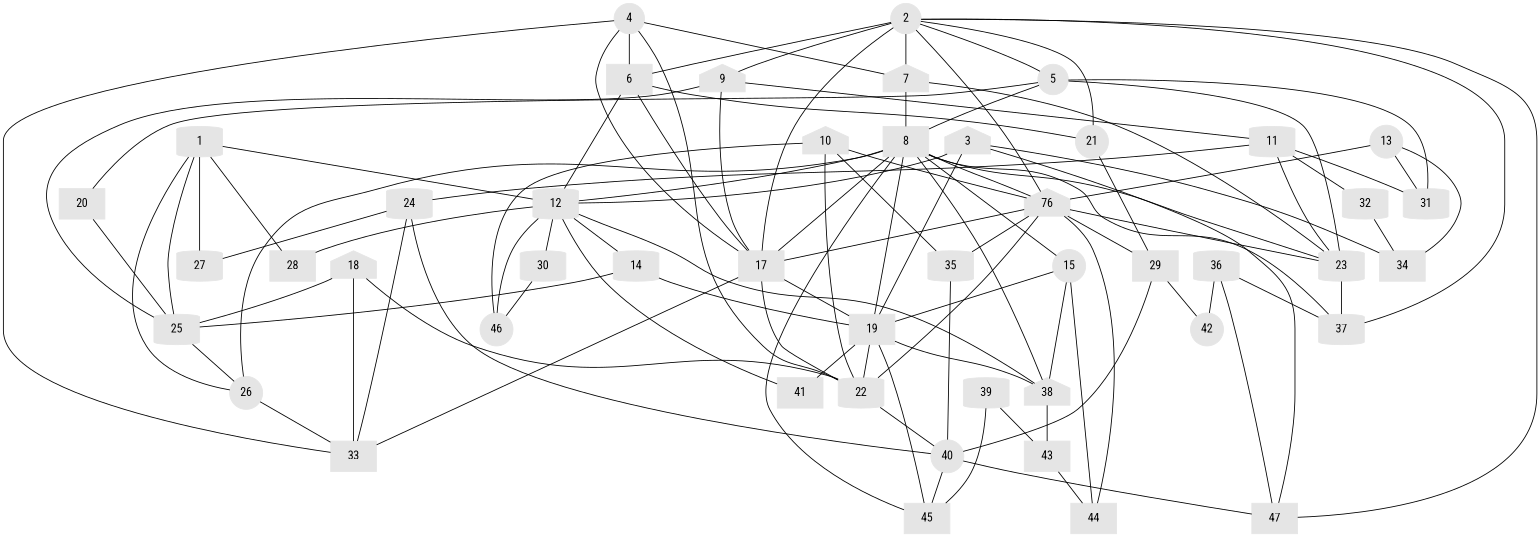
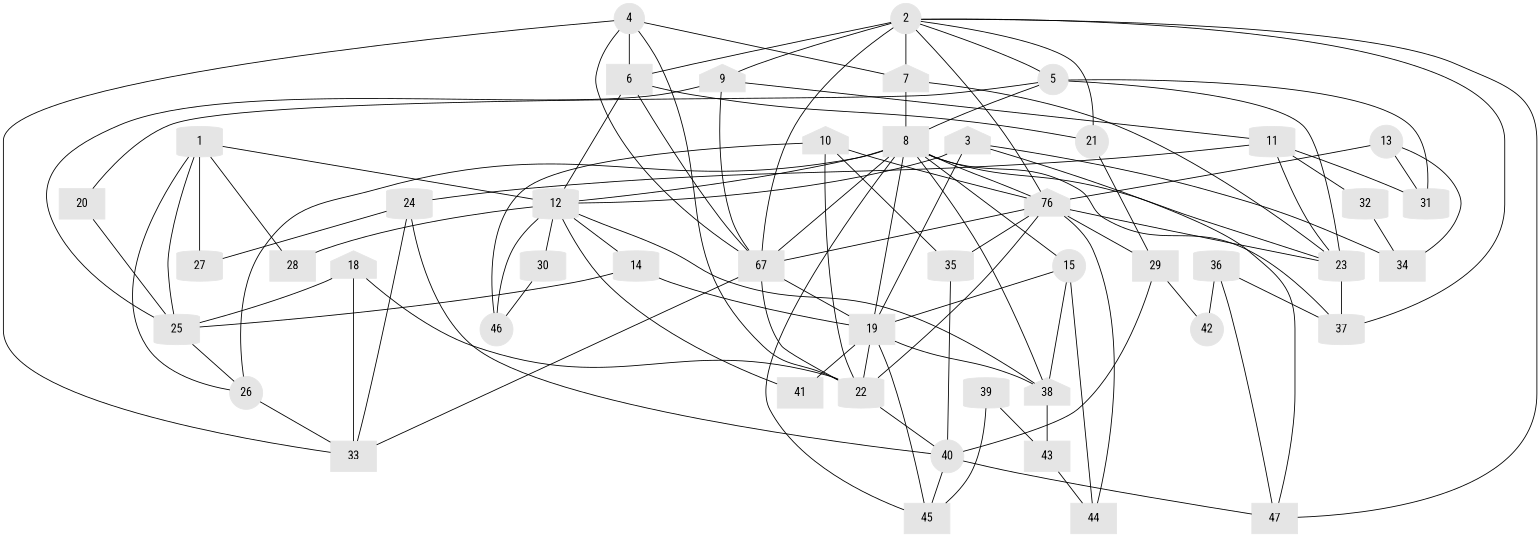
(761, 266) -> (761, 266)
